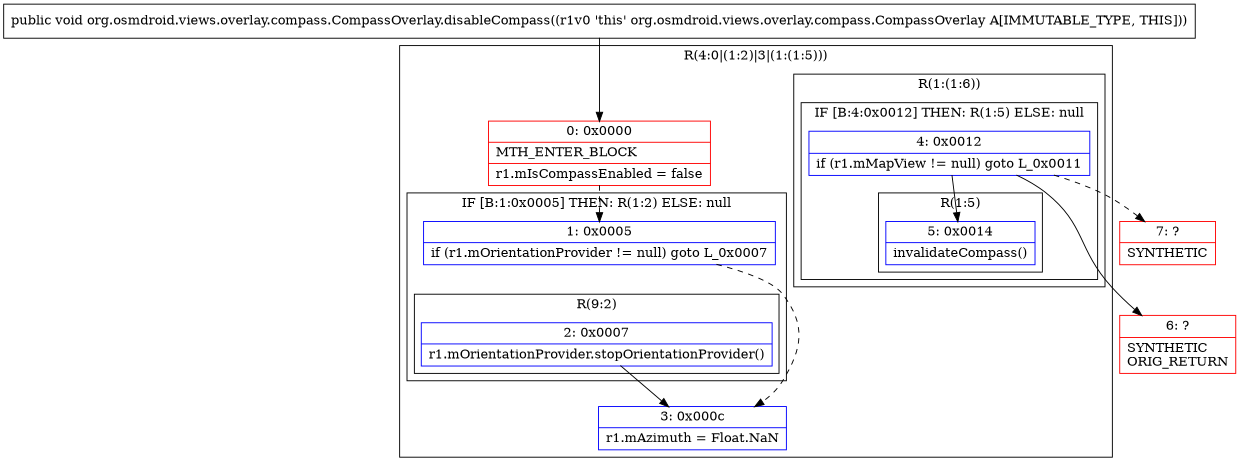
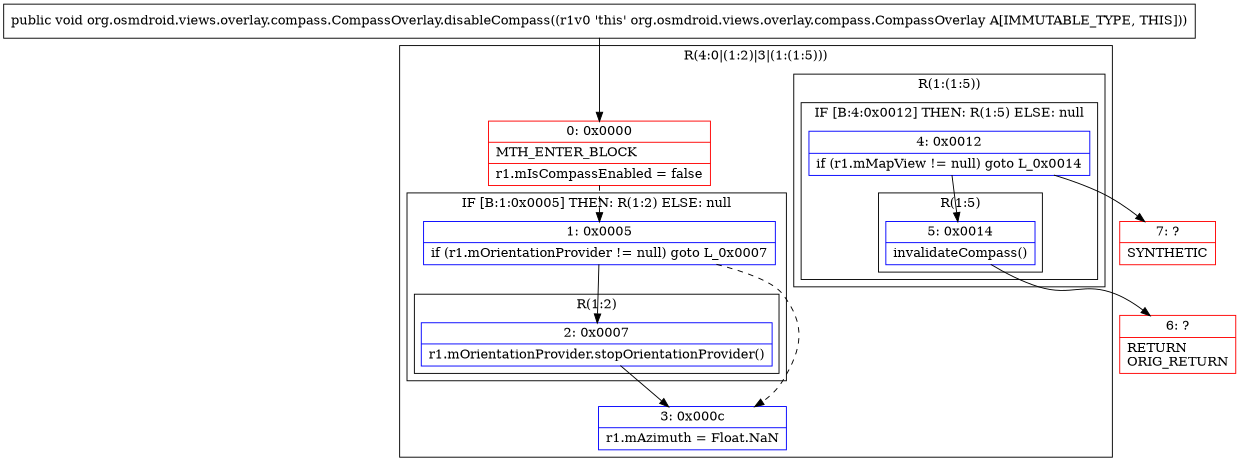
(949, 85) -> (949, 85)
(949, 164) -> (949, 164)
(1091, 188) -> (1091, 188)
(1081, 237) -> (1067, 290)
none -> (598, 288)
(597, 305) -> (597, 305)
(1168, 348) -> (1157, 348)
